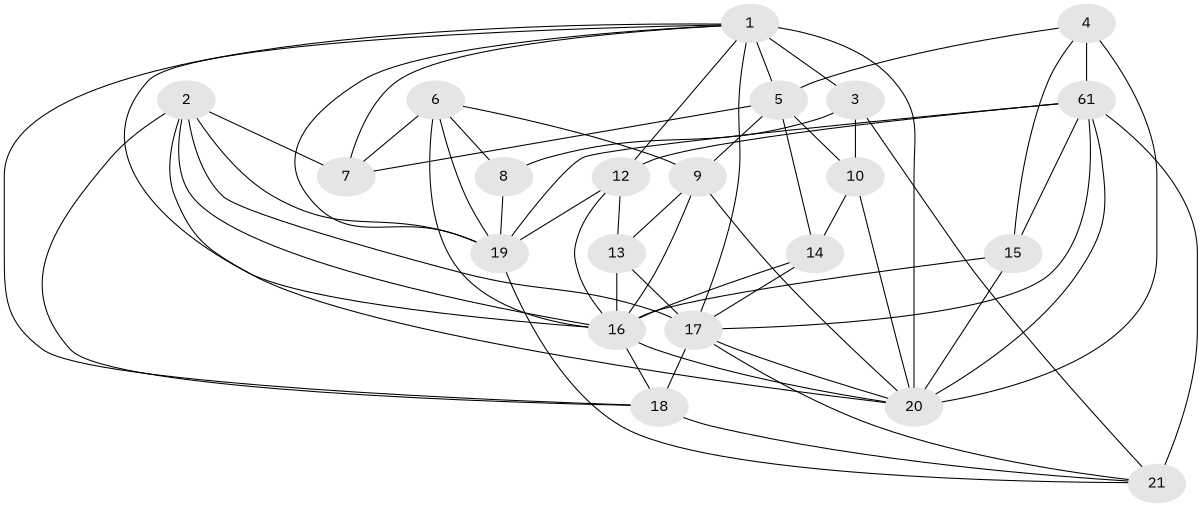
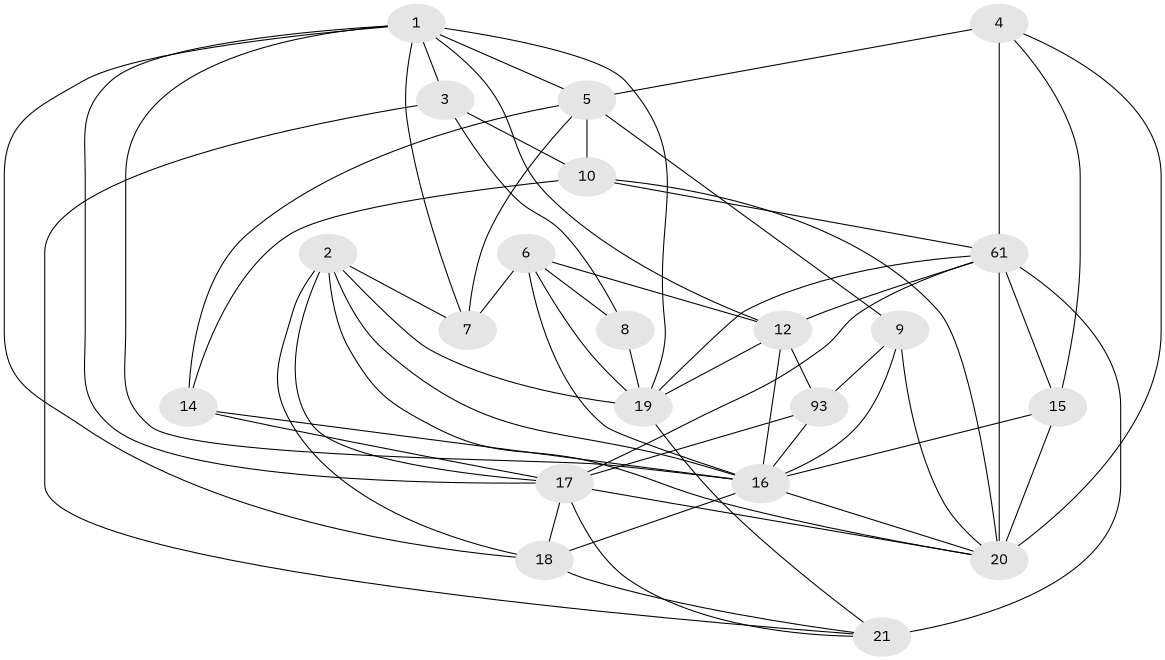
(565, 129) -> (655, 292)
(914, 167) -> none
none -> (811, 218)
(617, 254) -> (819, 407)
